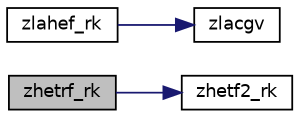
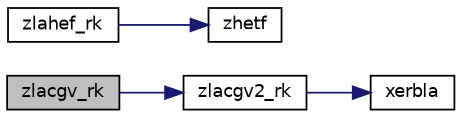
(237, 25) -> (245, 25)
(62, 93) -> (63, 93)
(237, 93) -> (245, 93)
none -> (413, 93)
